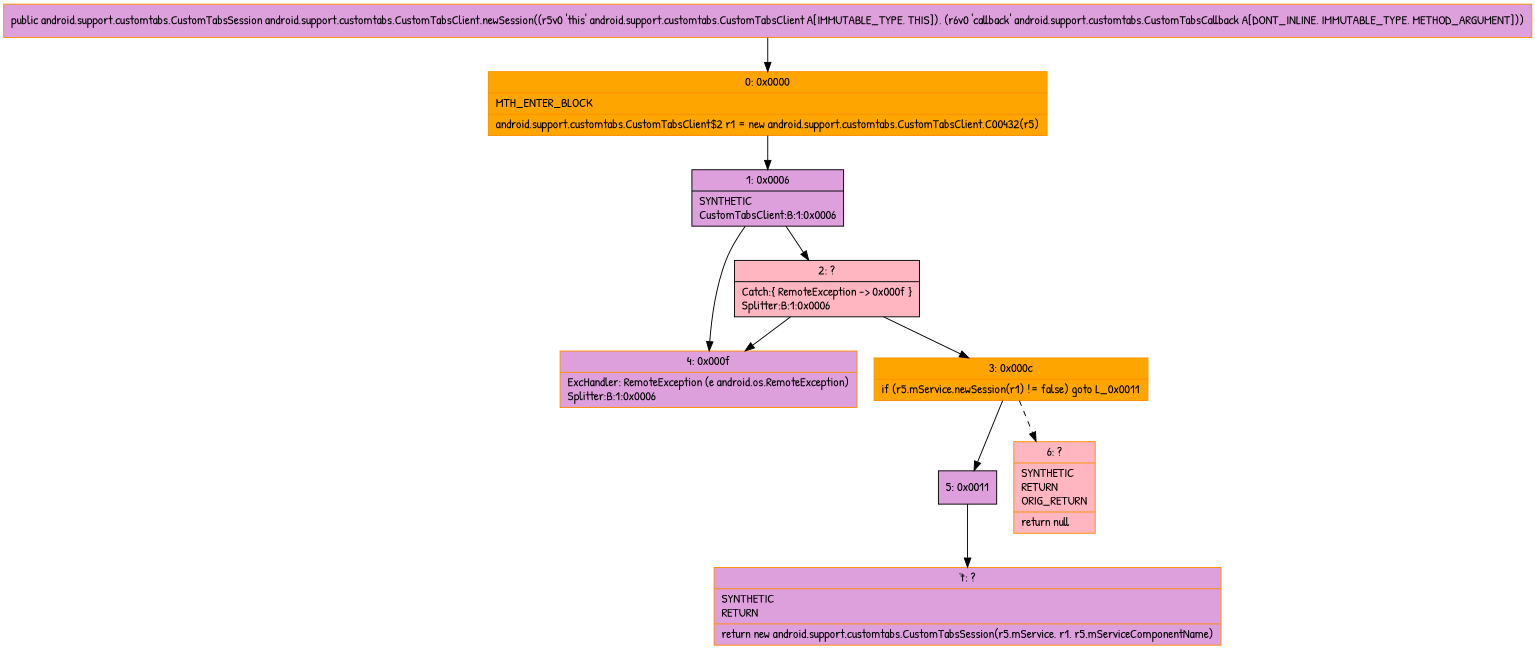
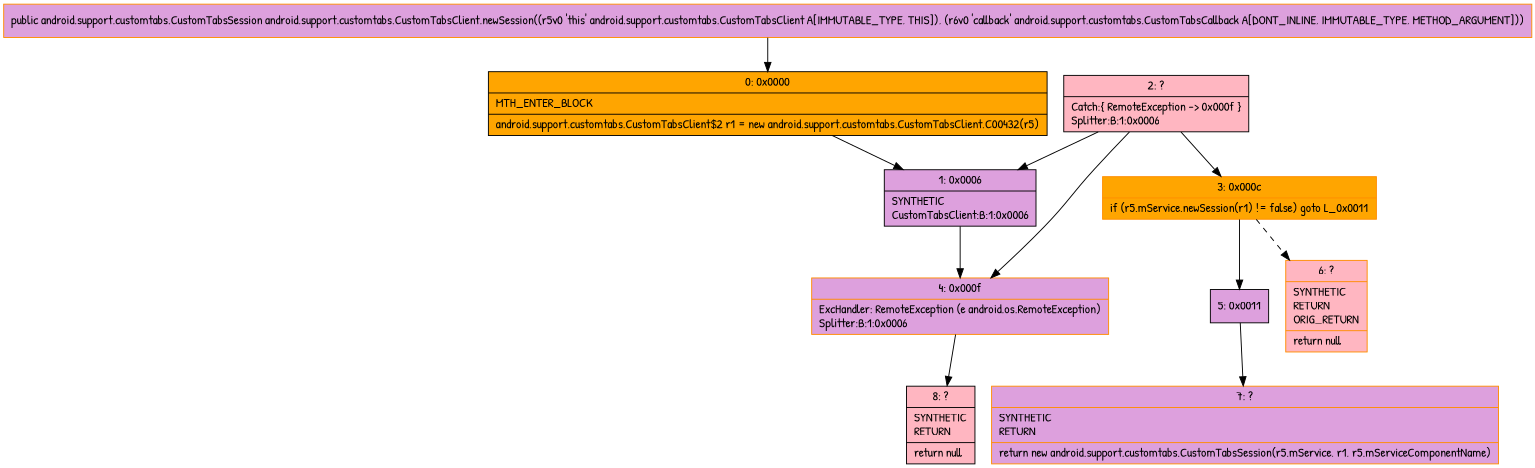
(768, 104) -> (768, 104)
(795, 239) -> (1062, 149)
none -> (941, 425)
